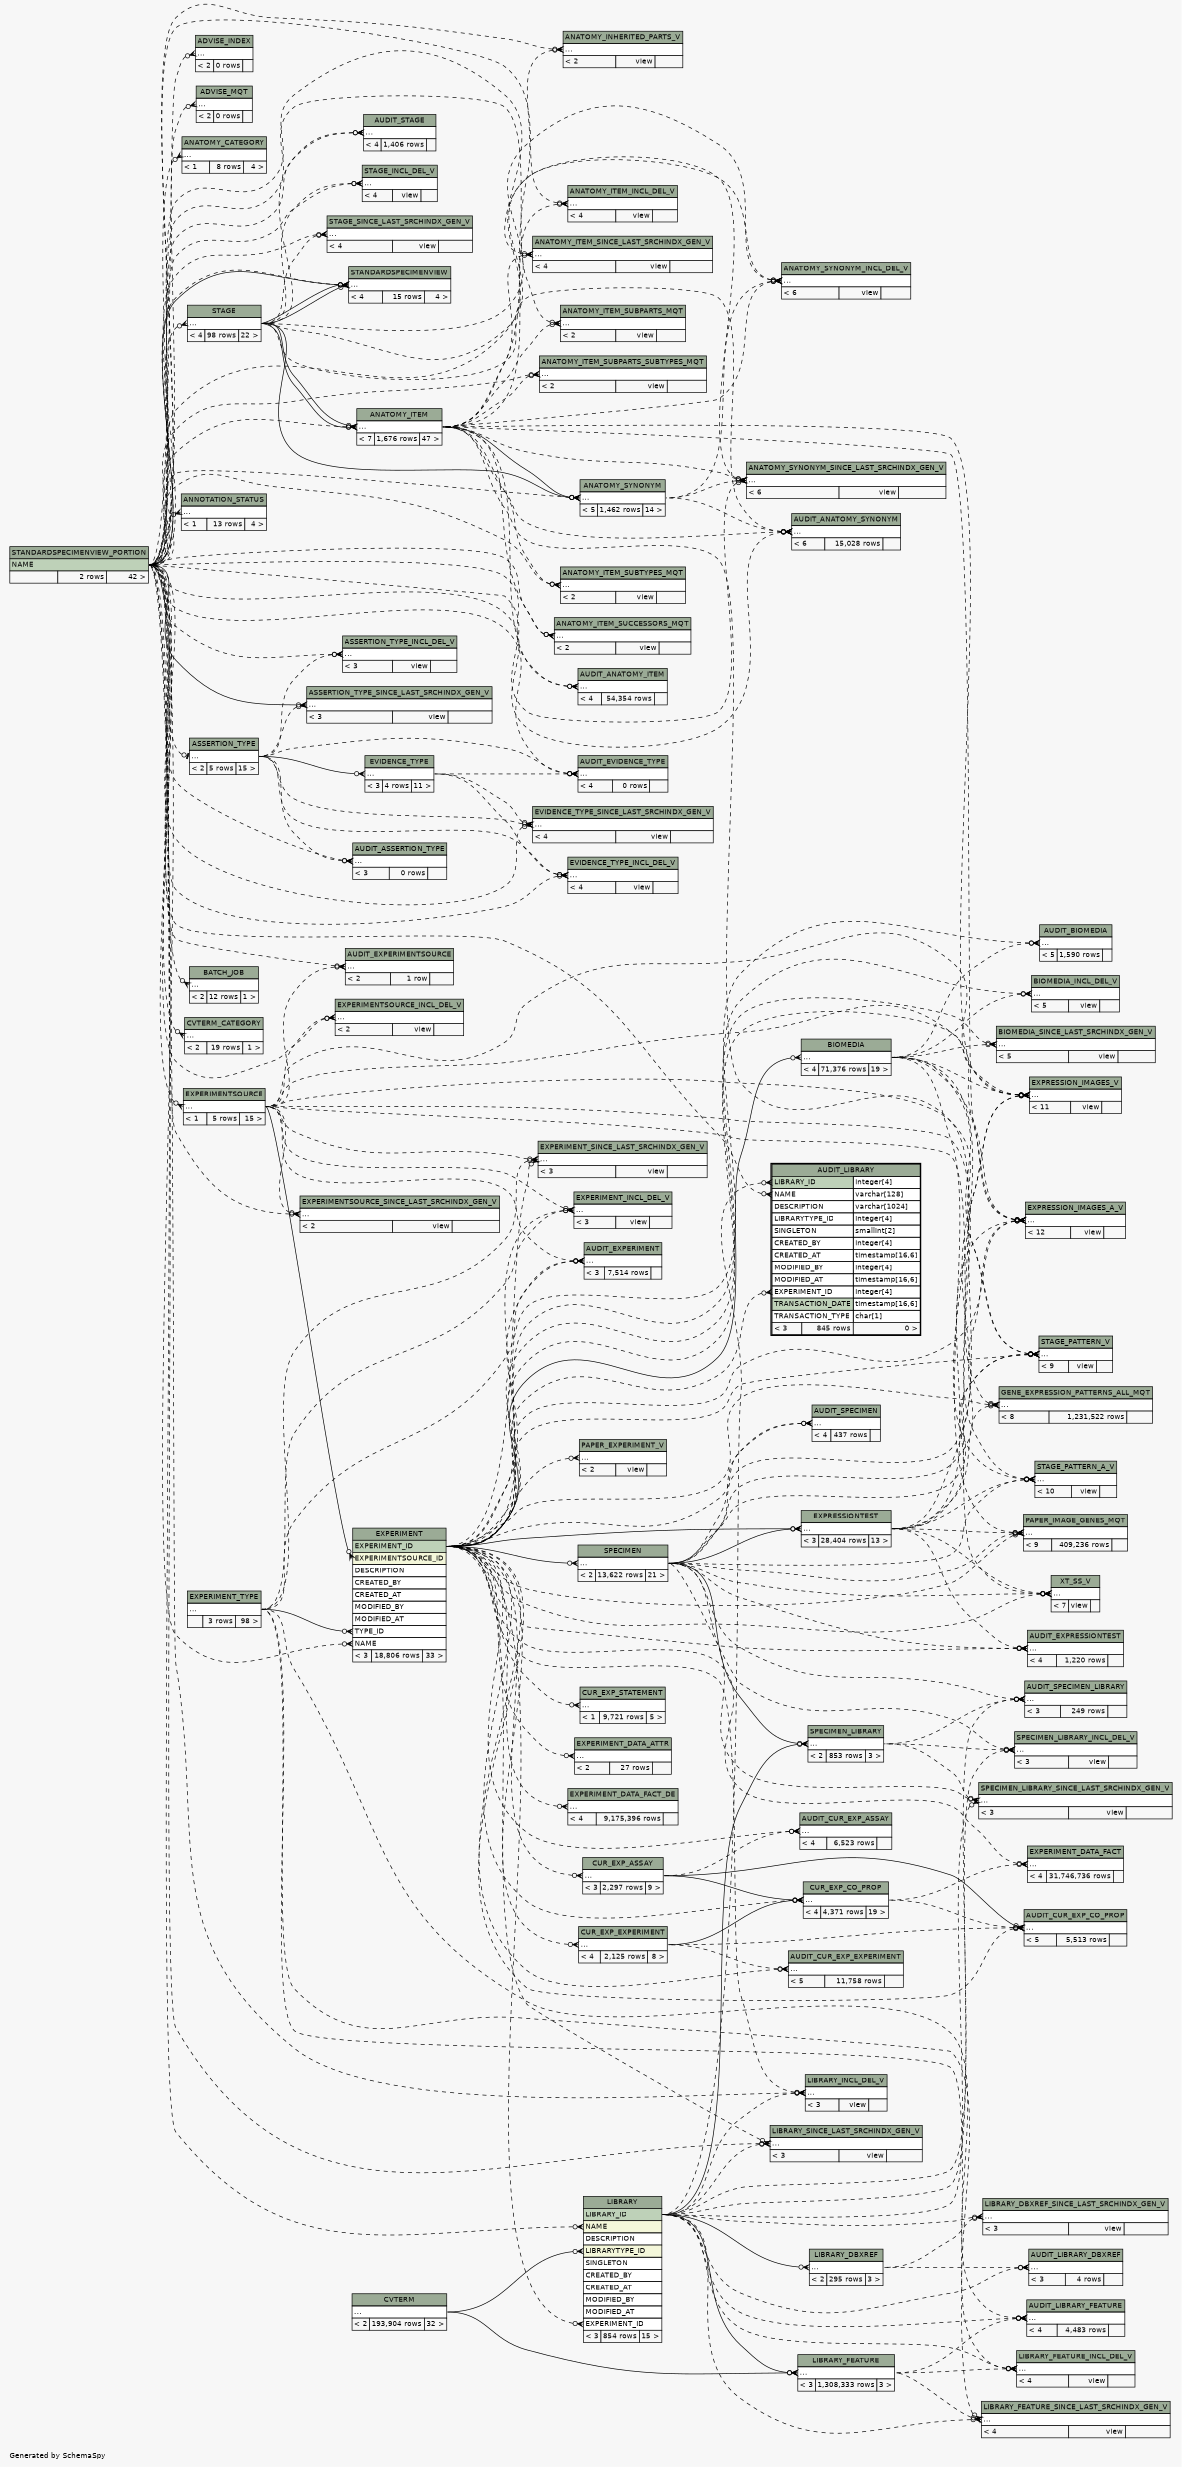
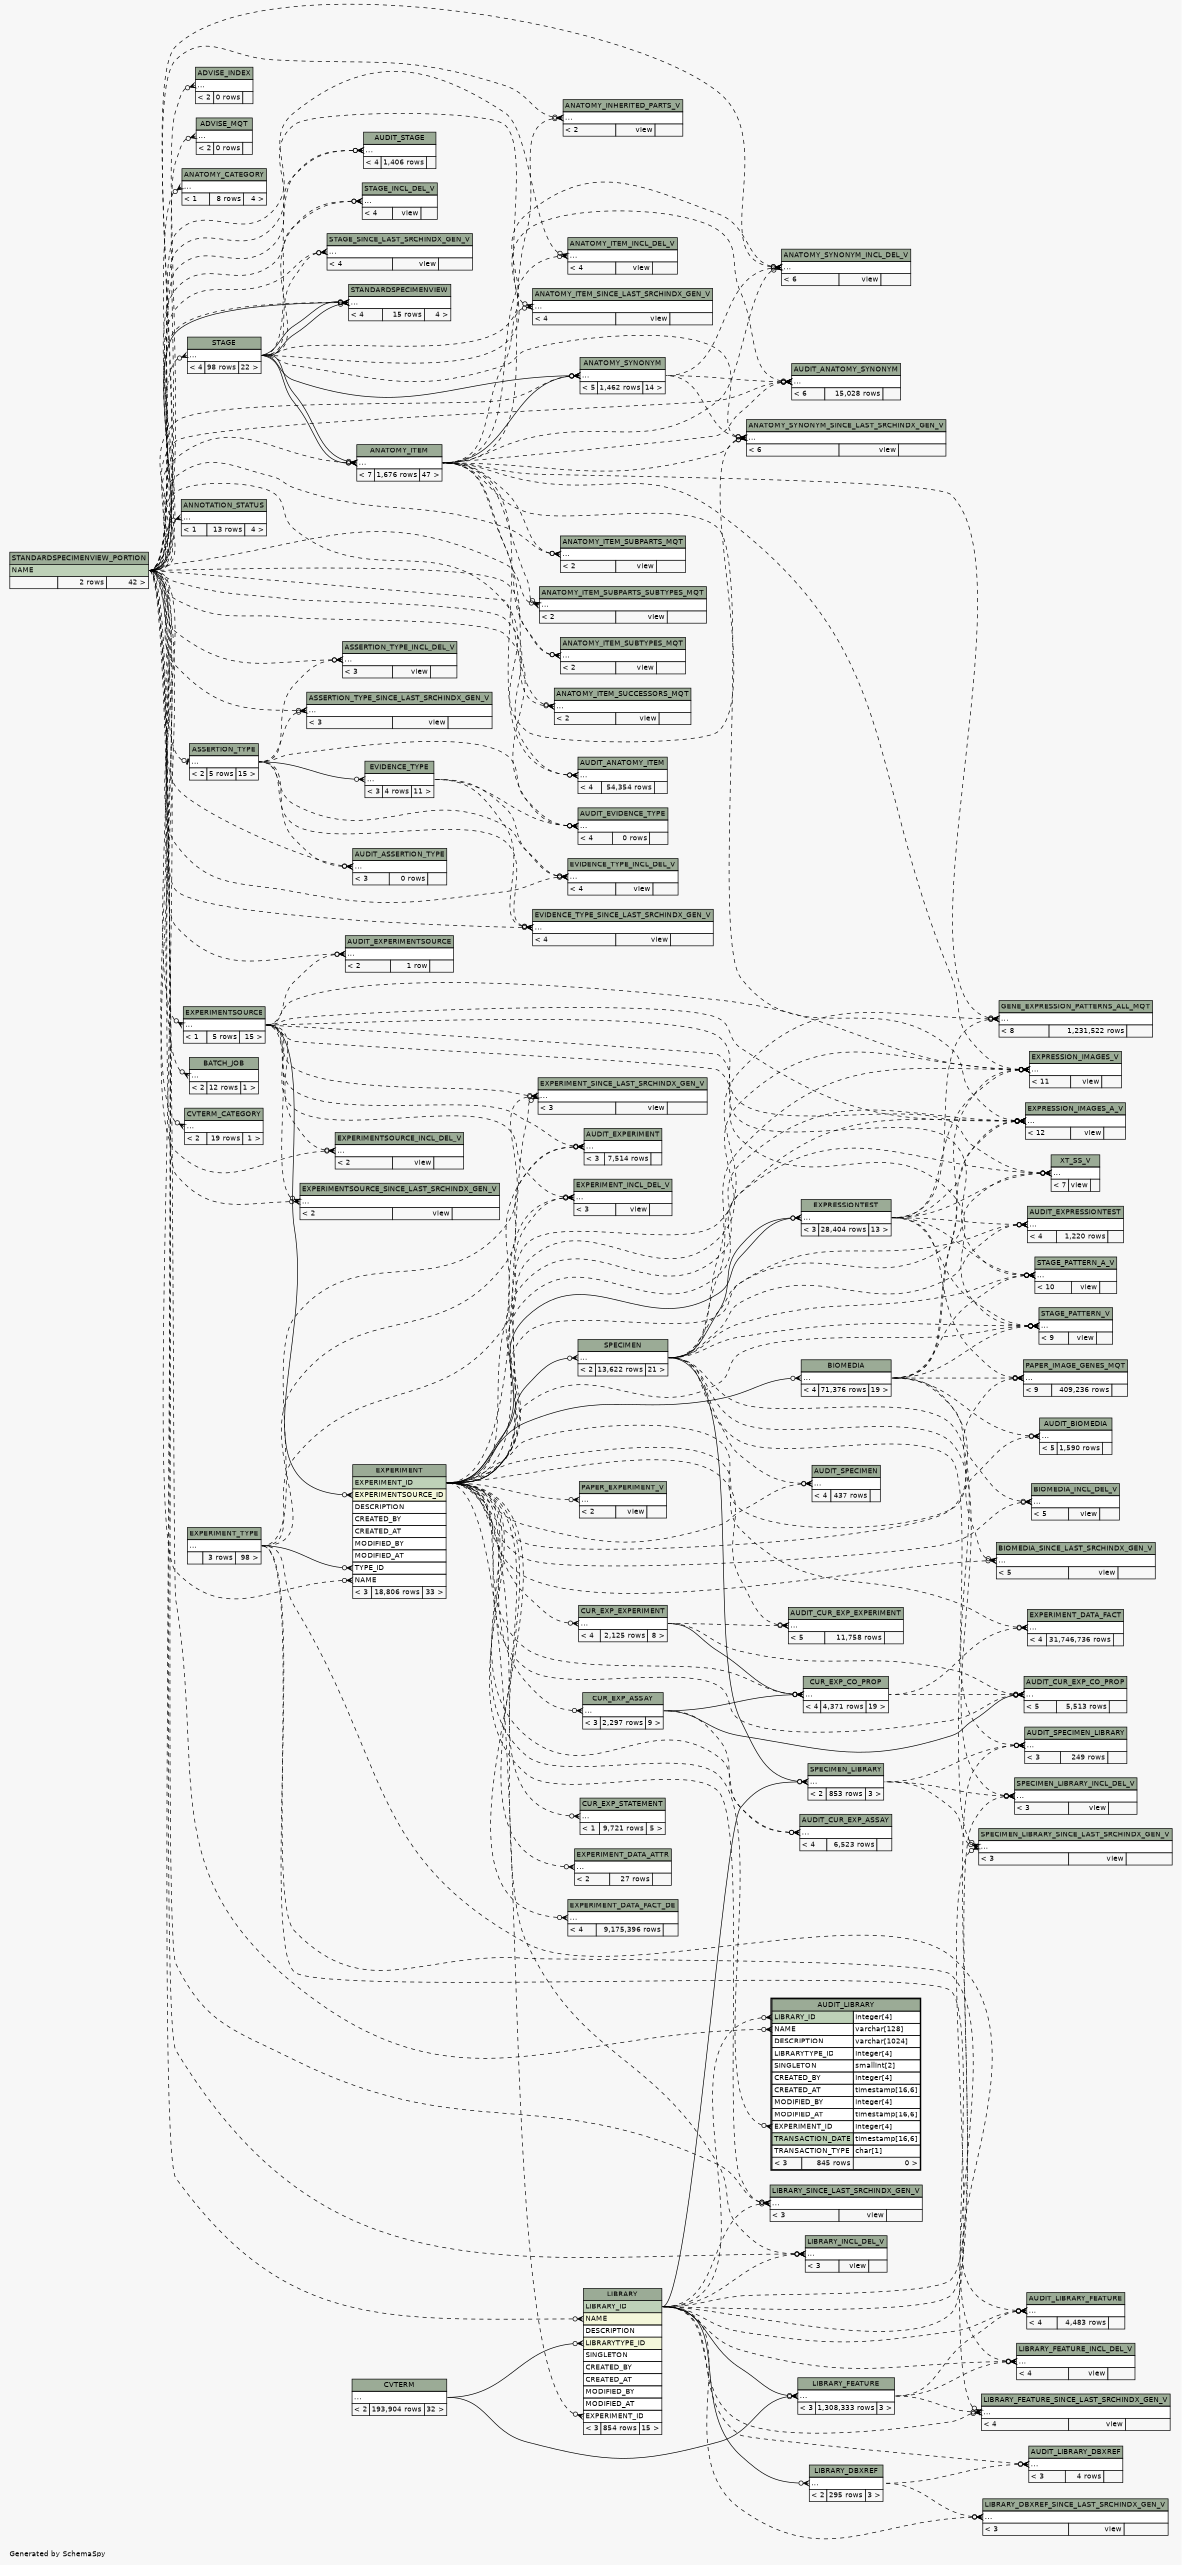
(184, 668) -> (184, 674)
(846, 1580) -> none
